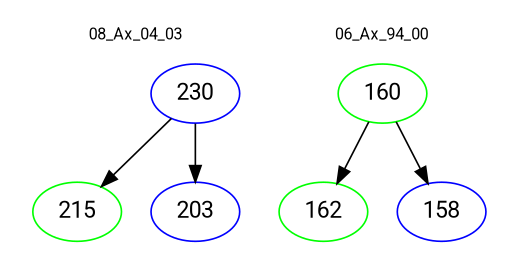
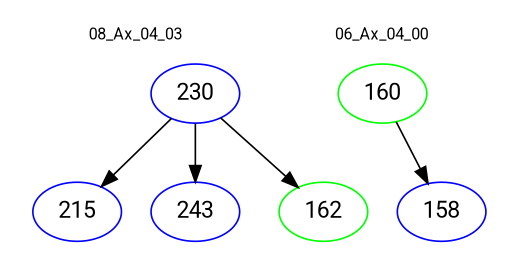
(383, 35) -> (383, 35)
(357, 145) -> (242, 137)
(77, 212) -> (77, 212)
(195, 212) -> (195, 212)
